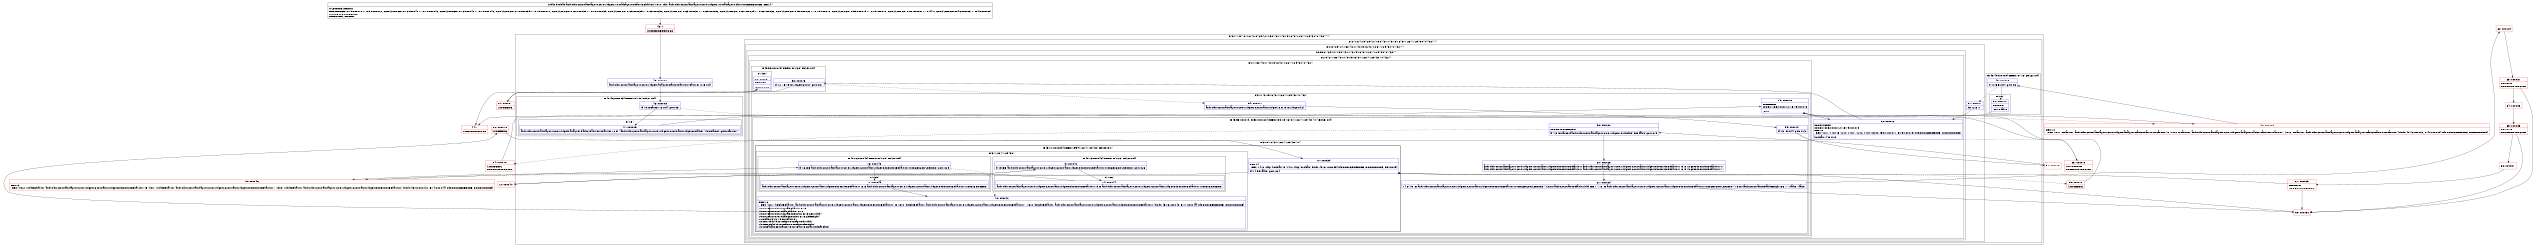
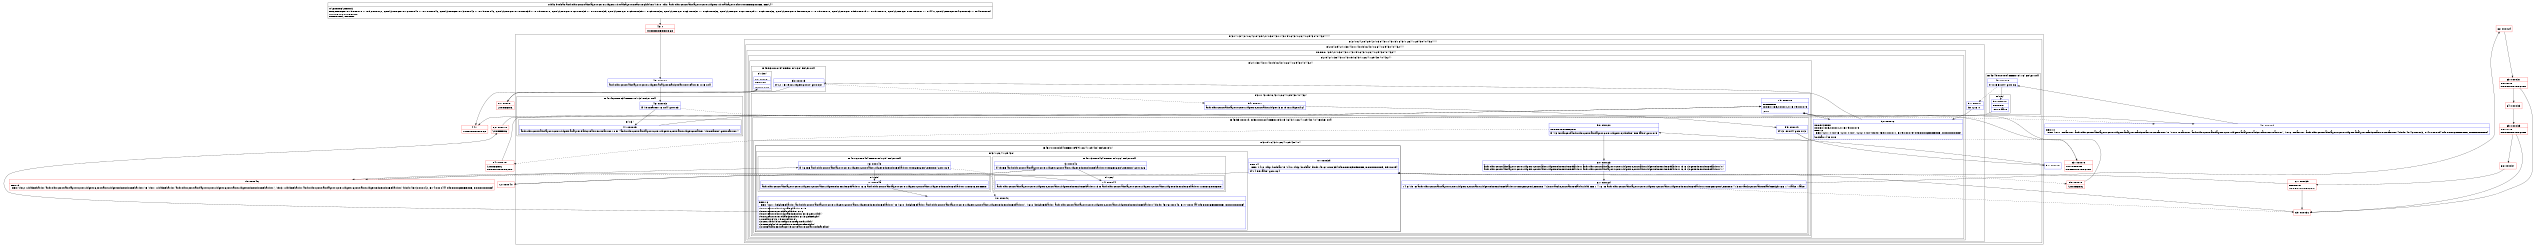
(2267, 129) -> (2267, 129)
(724, 140) -> (1130, 115)
(2053, 166) -> (2053, 166)
(1996, 200) -> (1996, 200)
